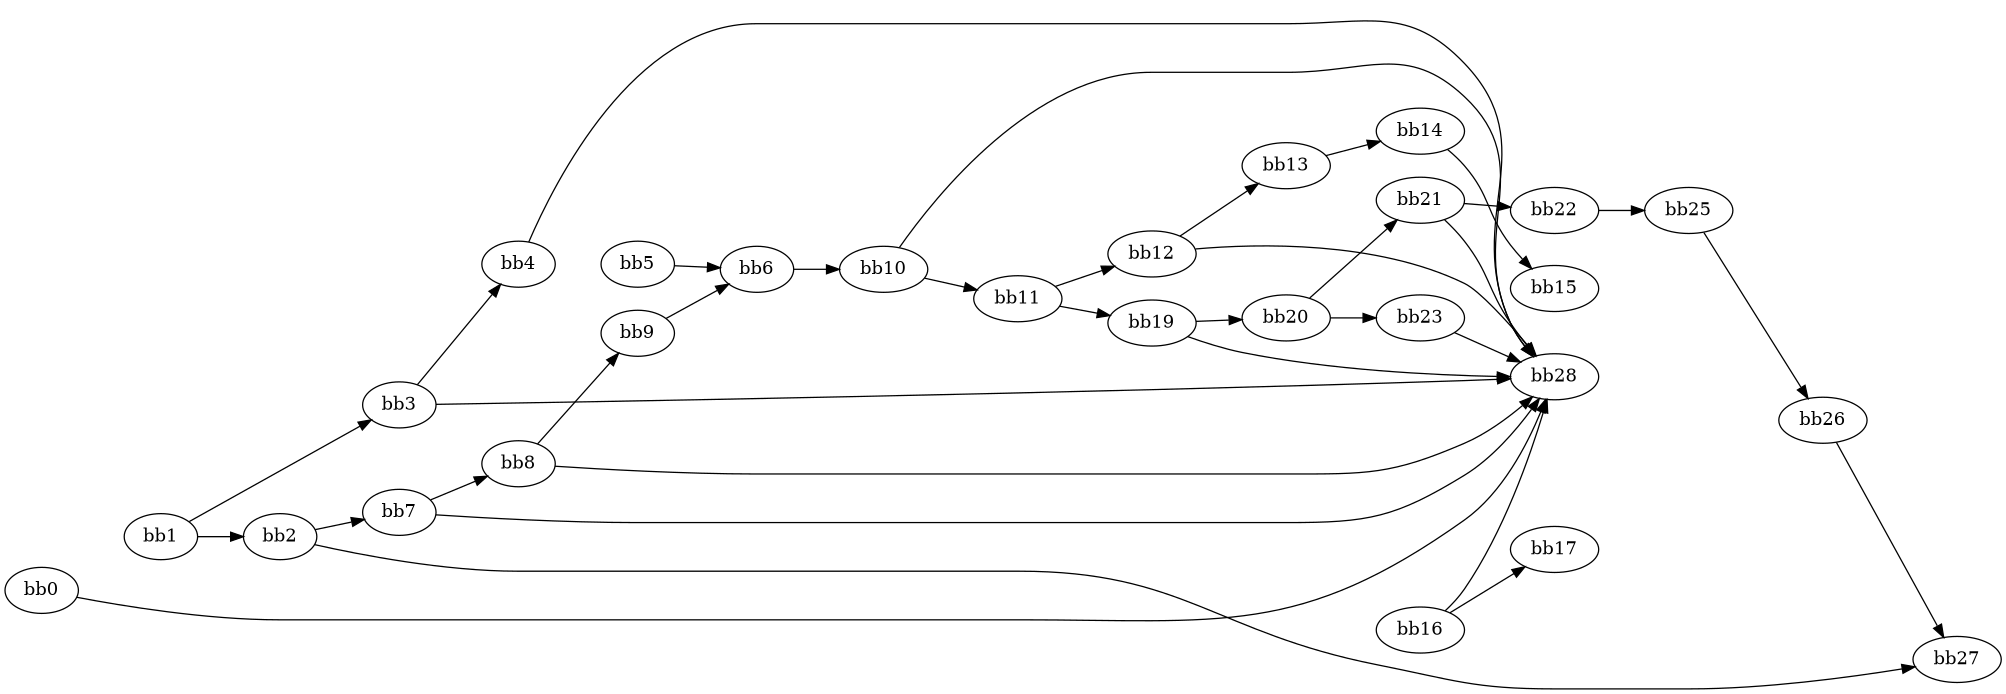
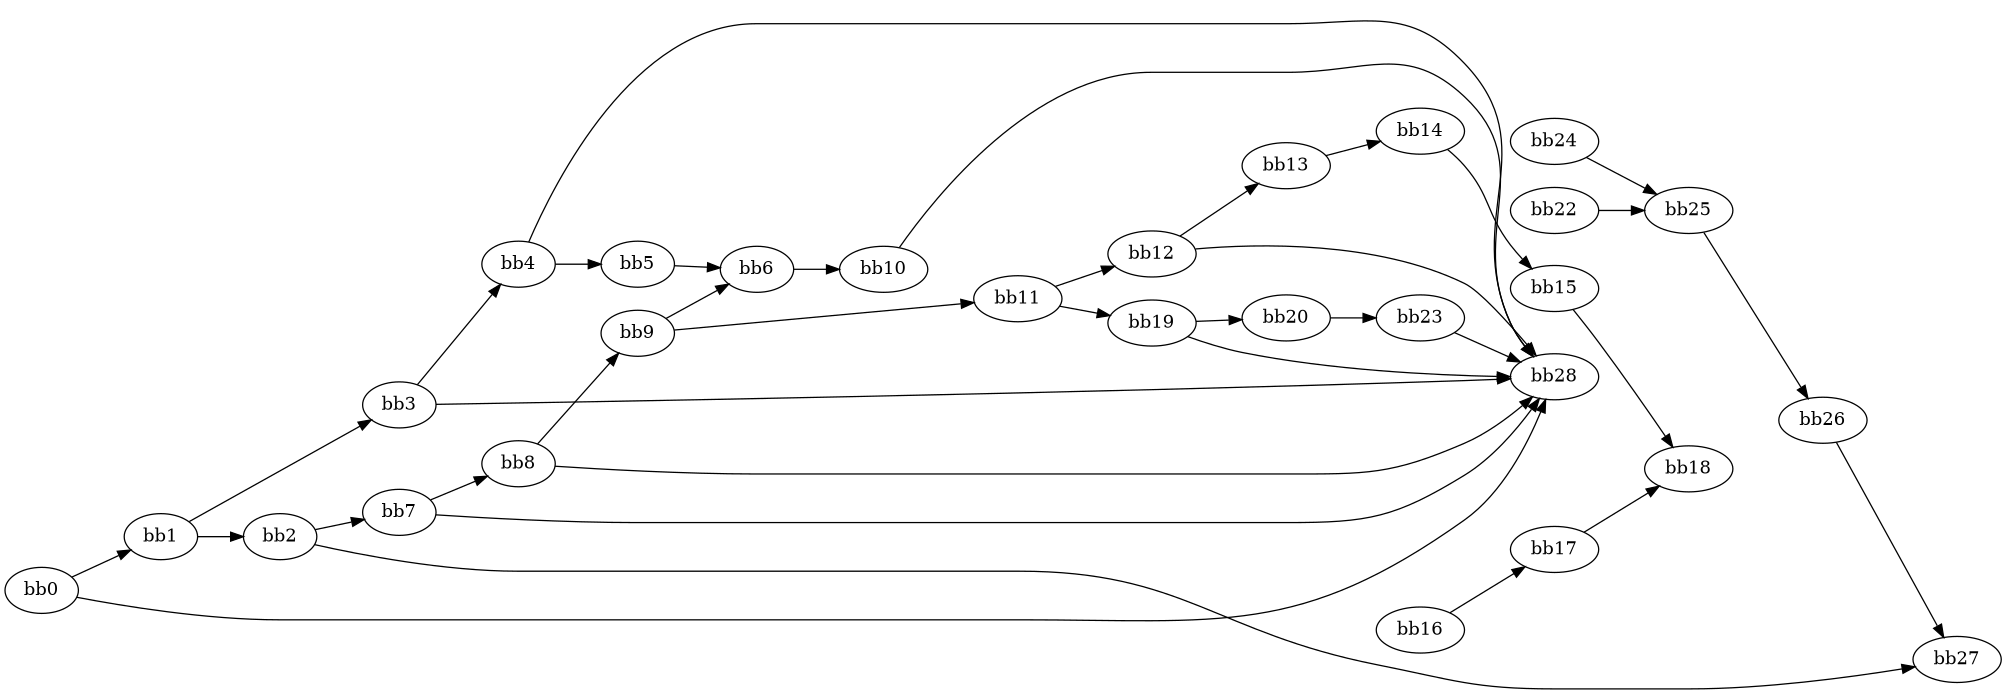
none -> (1555, 141)
(1420, 200) -> none
none -> (572, 264)
(945, 283) -> (818, 317)
none -> (1689, 469)
(1504, 517) -> none
none -> (95, 566)
